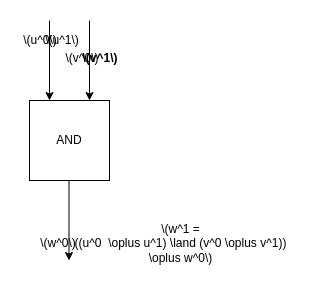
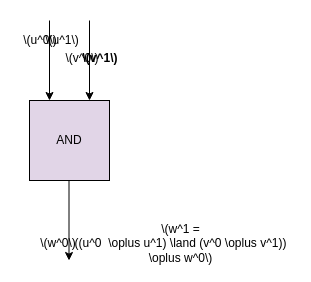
(70, 141) -> (70, 141)
